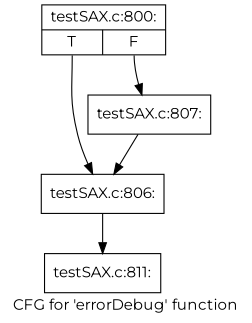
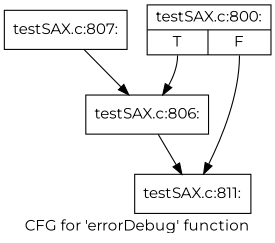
(135, 70) -> (230, 111)
